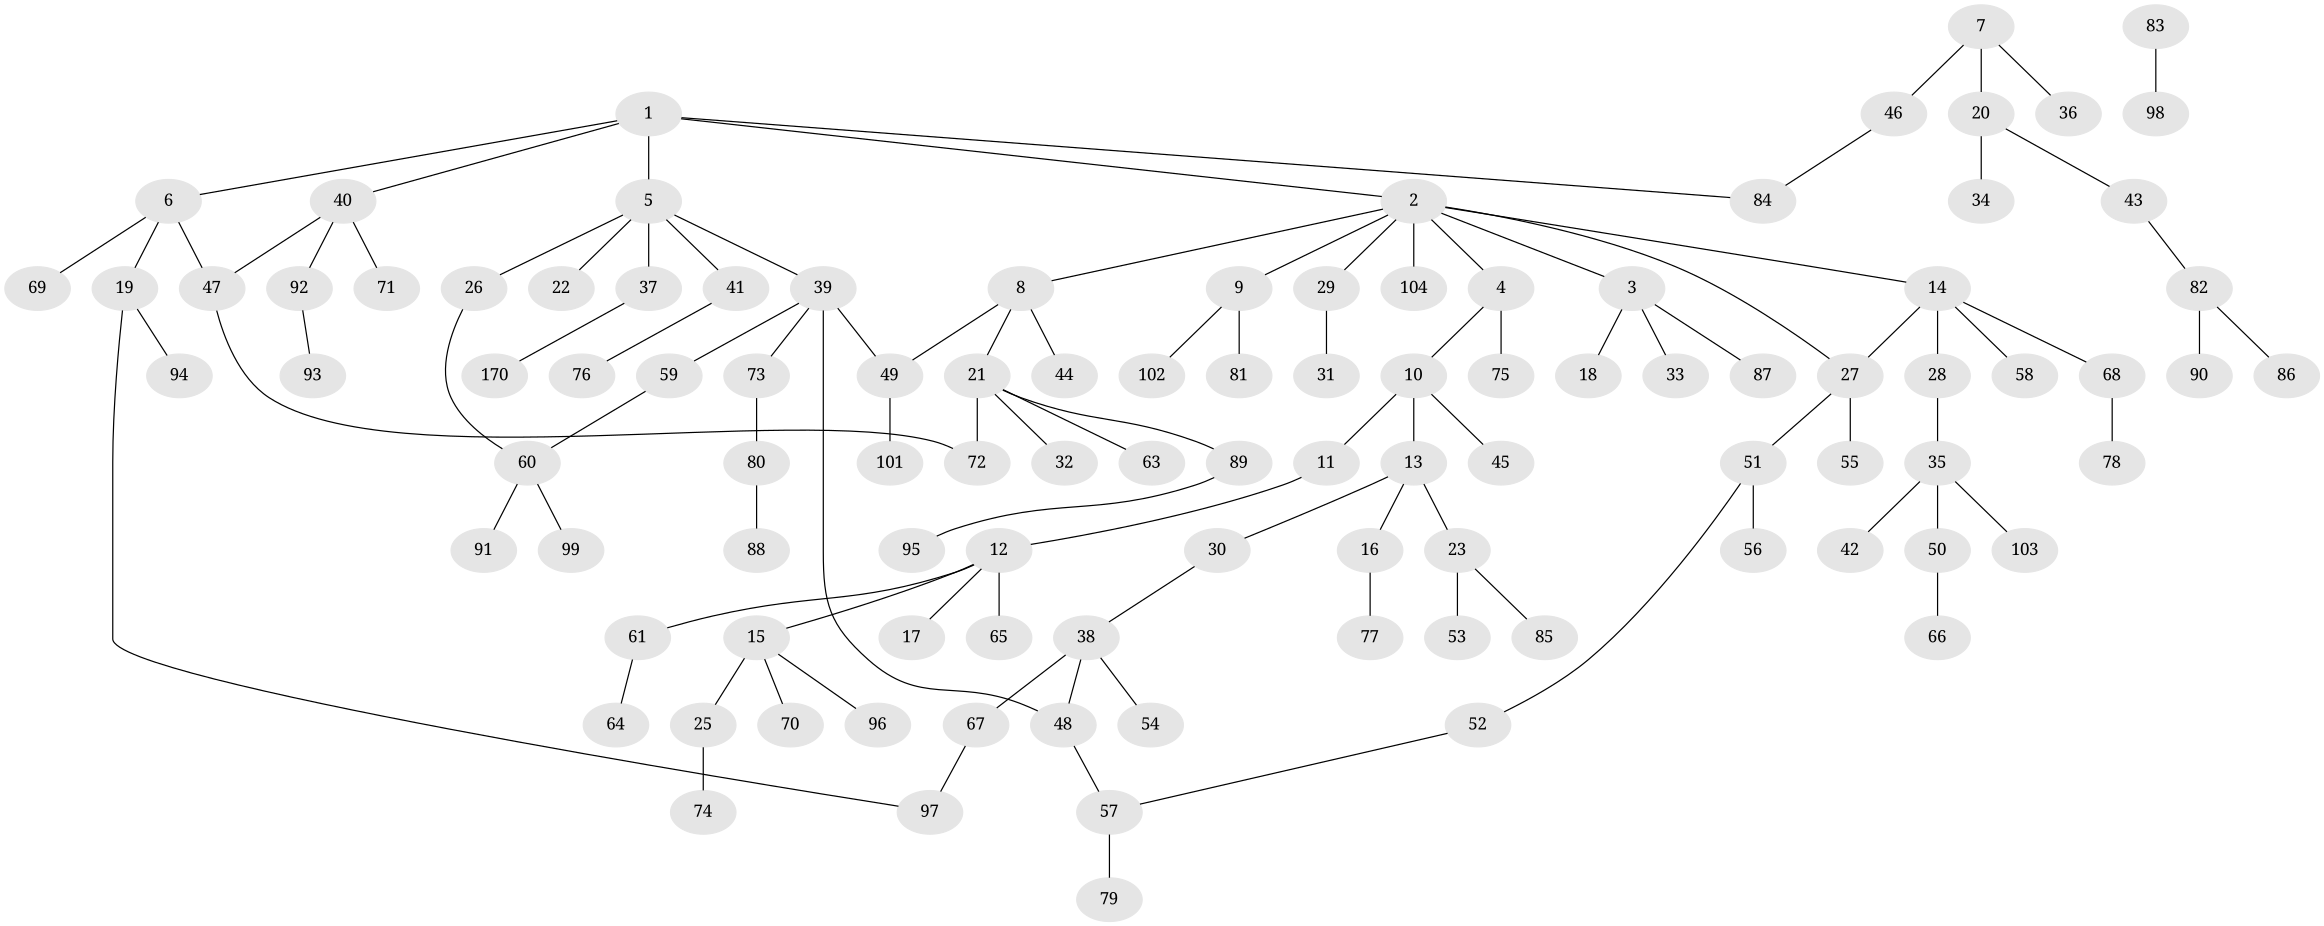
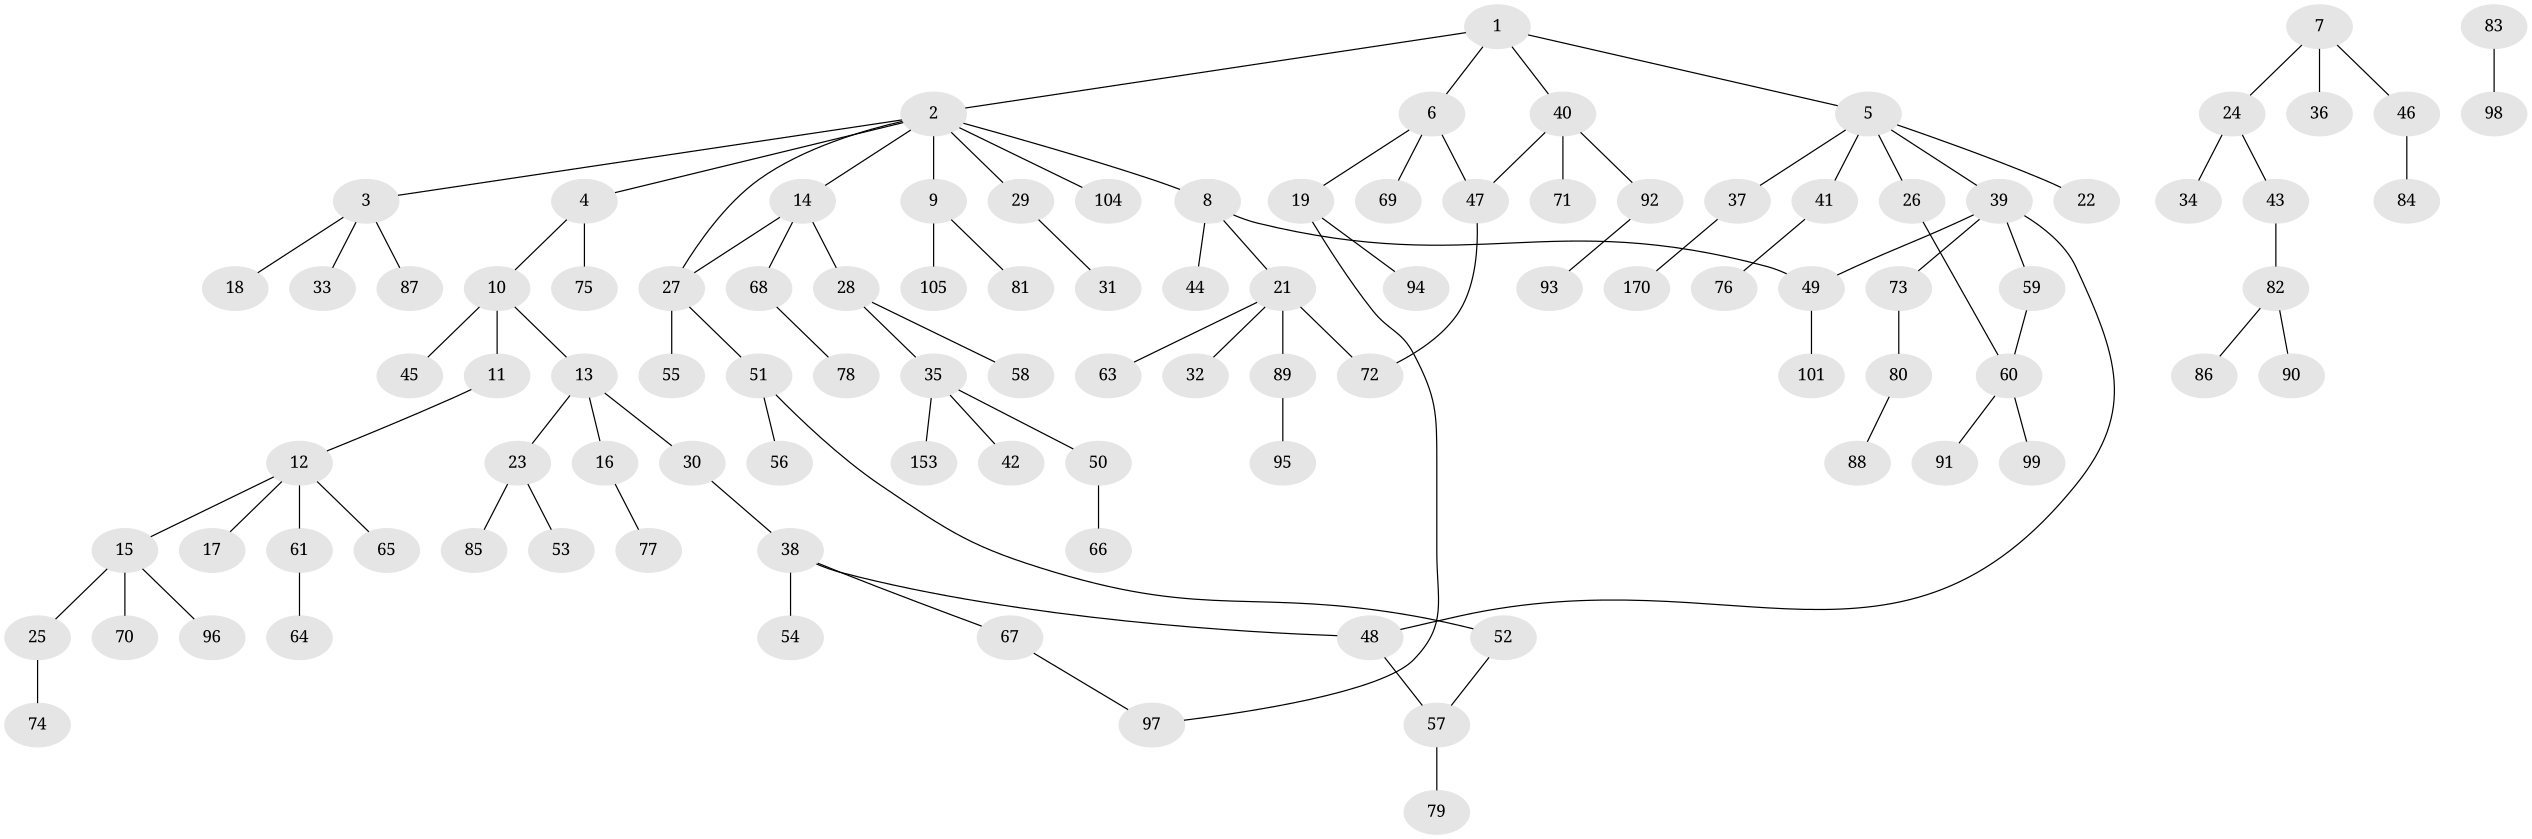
(1981, 114) -> (2232, 114)
(1206, 158) -> none
(1981, 332) -> (934, 332)
(1152, 376) -> (934, 289)
(2025, 550) -> (924, 463)
